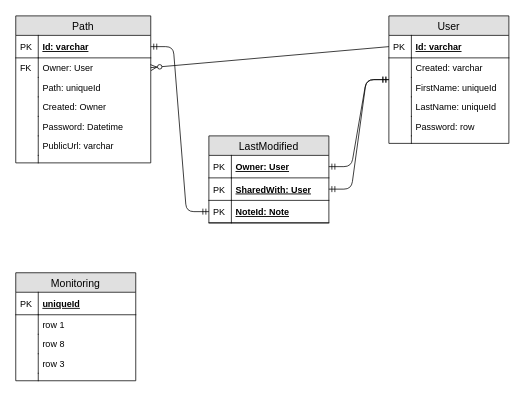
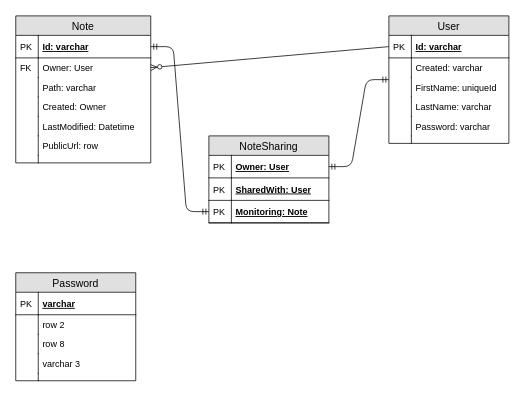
(83, 26) -> (83, 26)
(74, 87) -> (73, 87)
(457, 107) -> (456, 107)
(84, 126) -> (92, 126)
(446, 126) -> (456, 126)
(82, 146) -> (72, 146)
(269, 146) -> (269, 146)
(356, 156) -> none
(263, 212) -> (271, 212)
(75, 283) -> (75, 283)
(61, 304) -> (60, 304)
(54, 325) -> (54, 325)
(54, 364) -> (64, 364)
